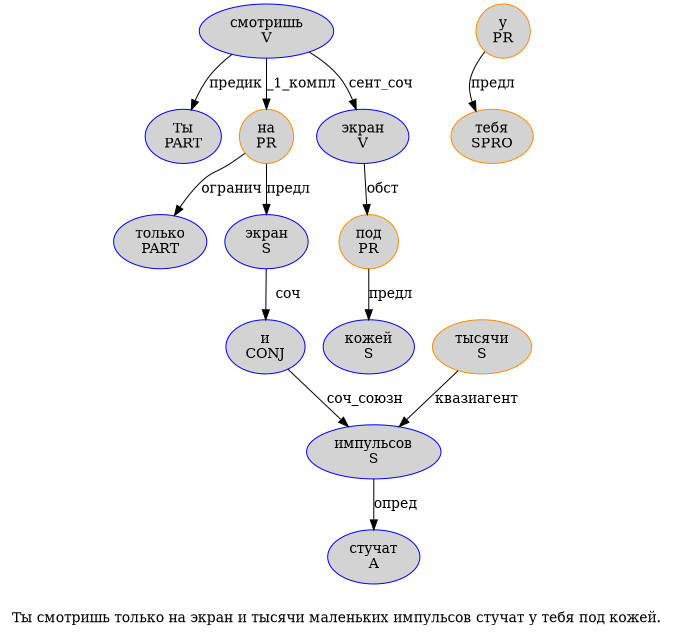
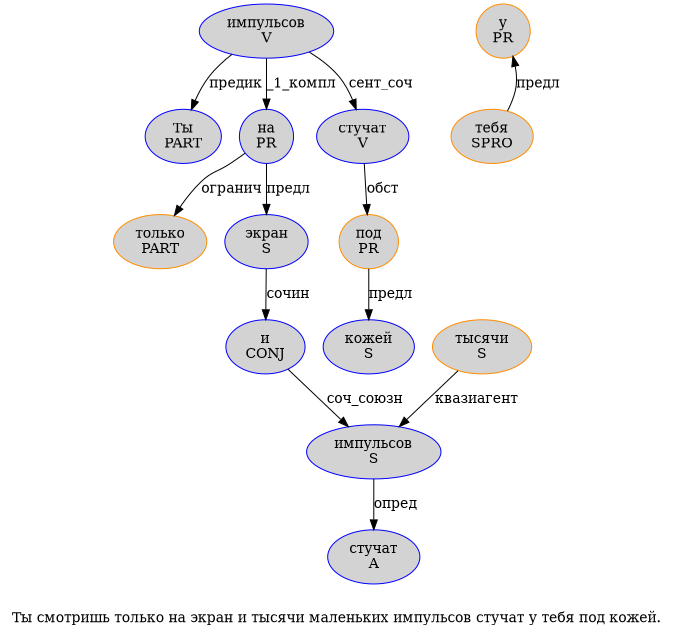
(266, 31) -> (266, 31)
(471, 75) -> (516, 89)
(266, 136) -> (266, 136)
(363, 136) -> (363, 136)
(160, 242) -> (160, 242)
(288, 294) -> (288, 294)
